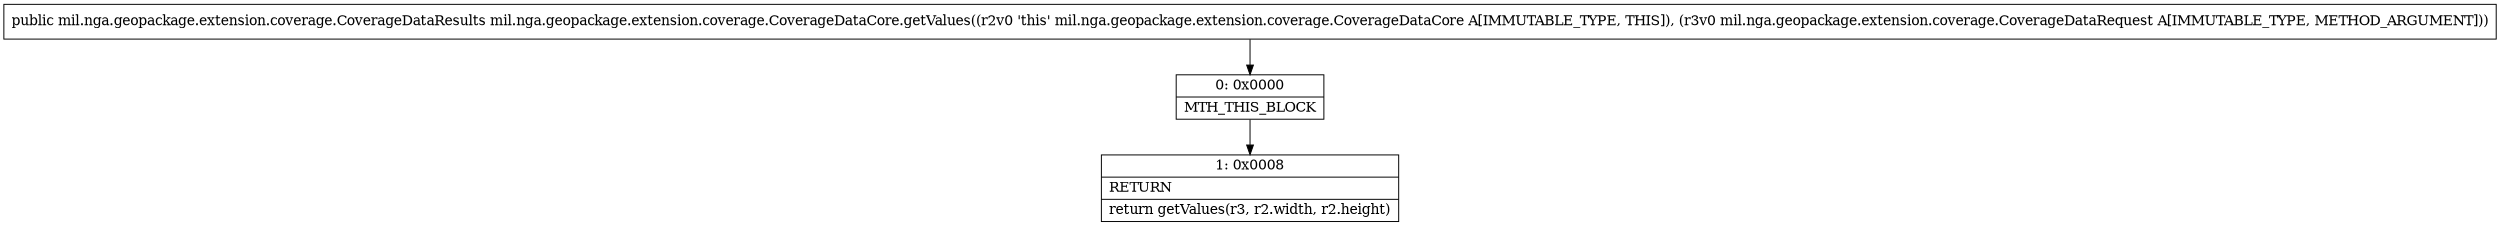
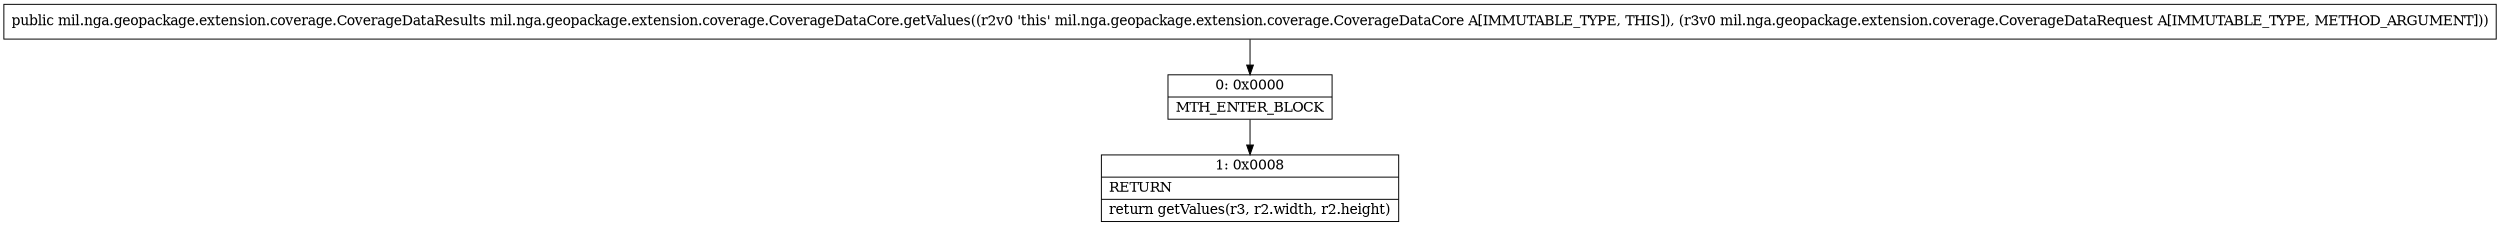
(1250, 108) -> (1250, 108)
